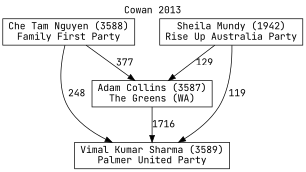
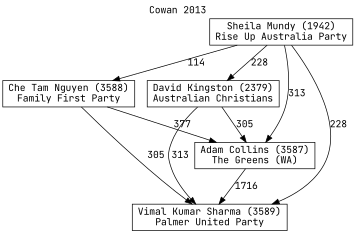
none -> (178, 62)
(205, 63) -> (297, 94)
(77, 94) -> (156, 156)
none -> (213, 94)
(237, 94) -> (339, 125)
